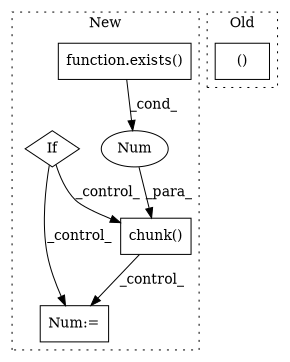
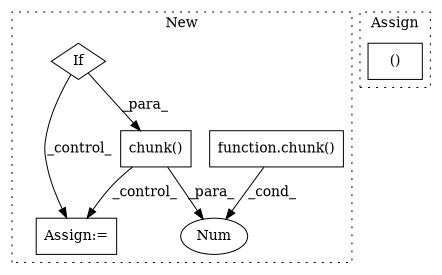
(242, 24) -> (395, 24)
(125, 61) -> (277, 149)
(144, 188) -> (182, 189)
(108, 193) -> (145, 105)
(74, 324) -> (76, 236)
